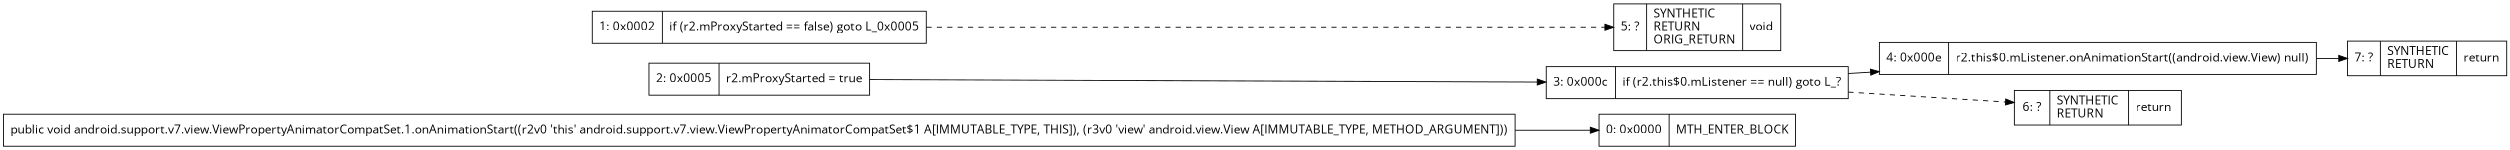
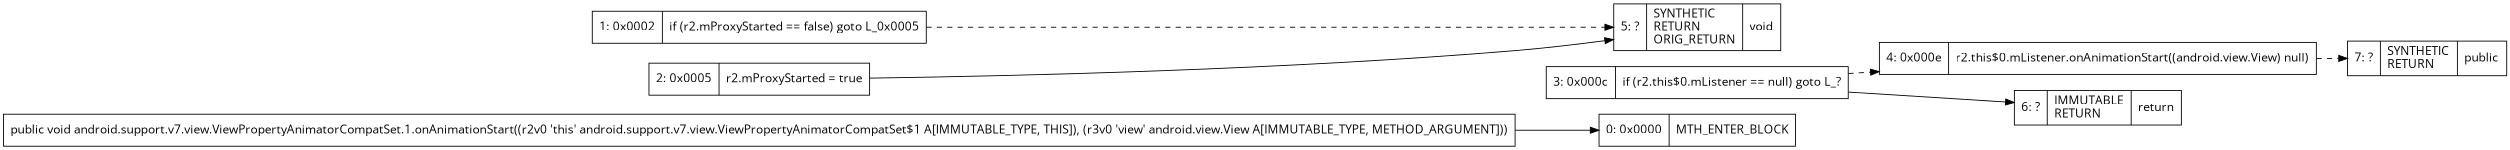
(2328, 58) -> (2328, 58)
(2482, 58) -> (2482, 58)
(1859, 73) -> (1859, 73)
(1203, 81) -> (1238, 68)
(1927, 97) -> (1927, 97)
(2088, 101) -> (2089, 101)
